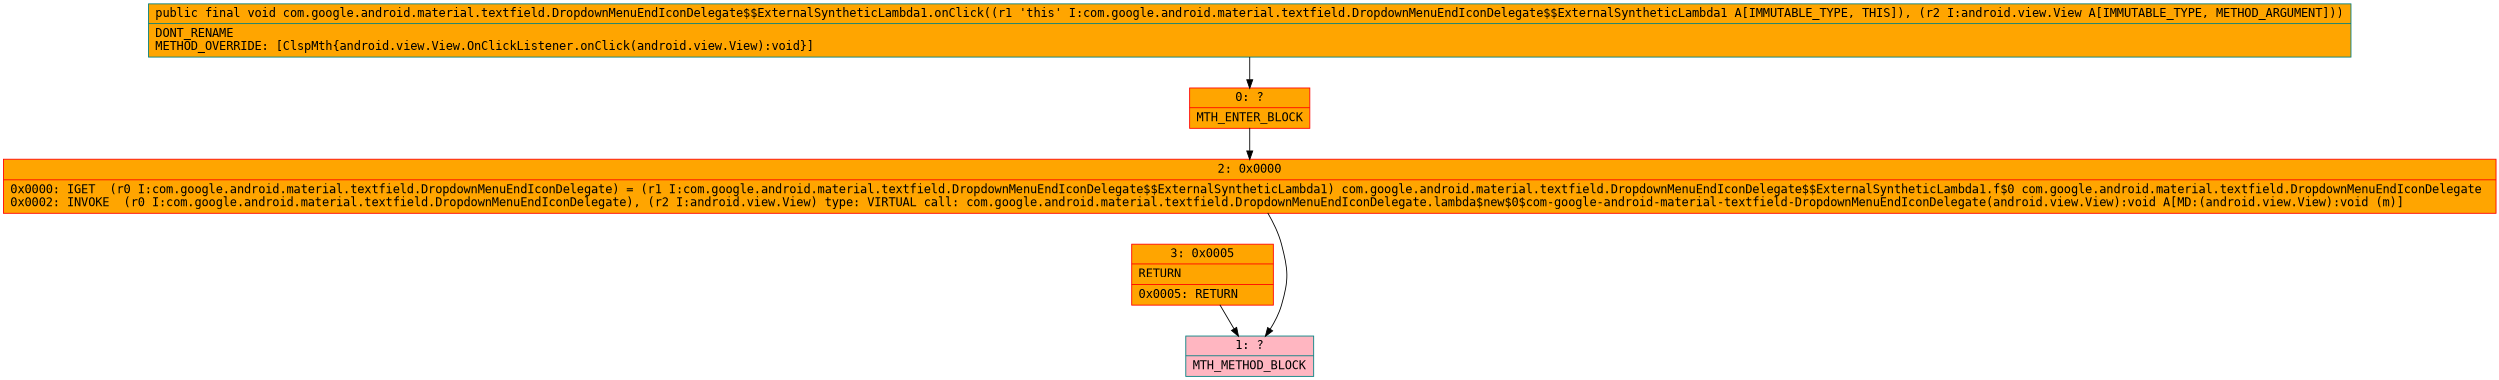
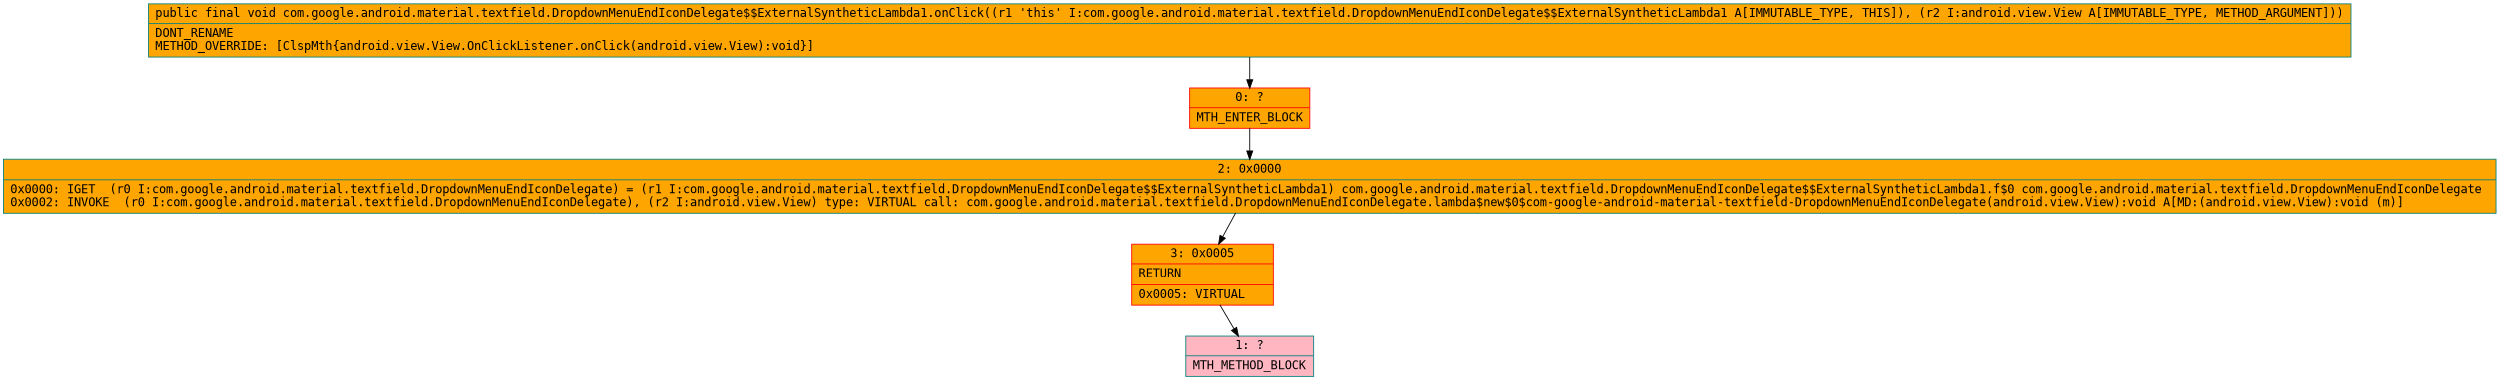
(1250, 186) -> (1250, 186)
(1287, 271) -> (1229, 225)
(1199, 294) -> (1203, 294)
